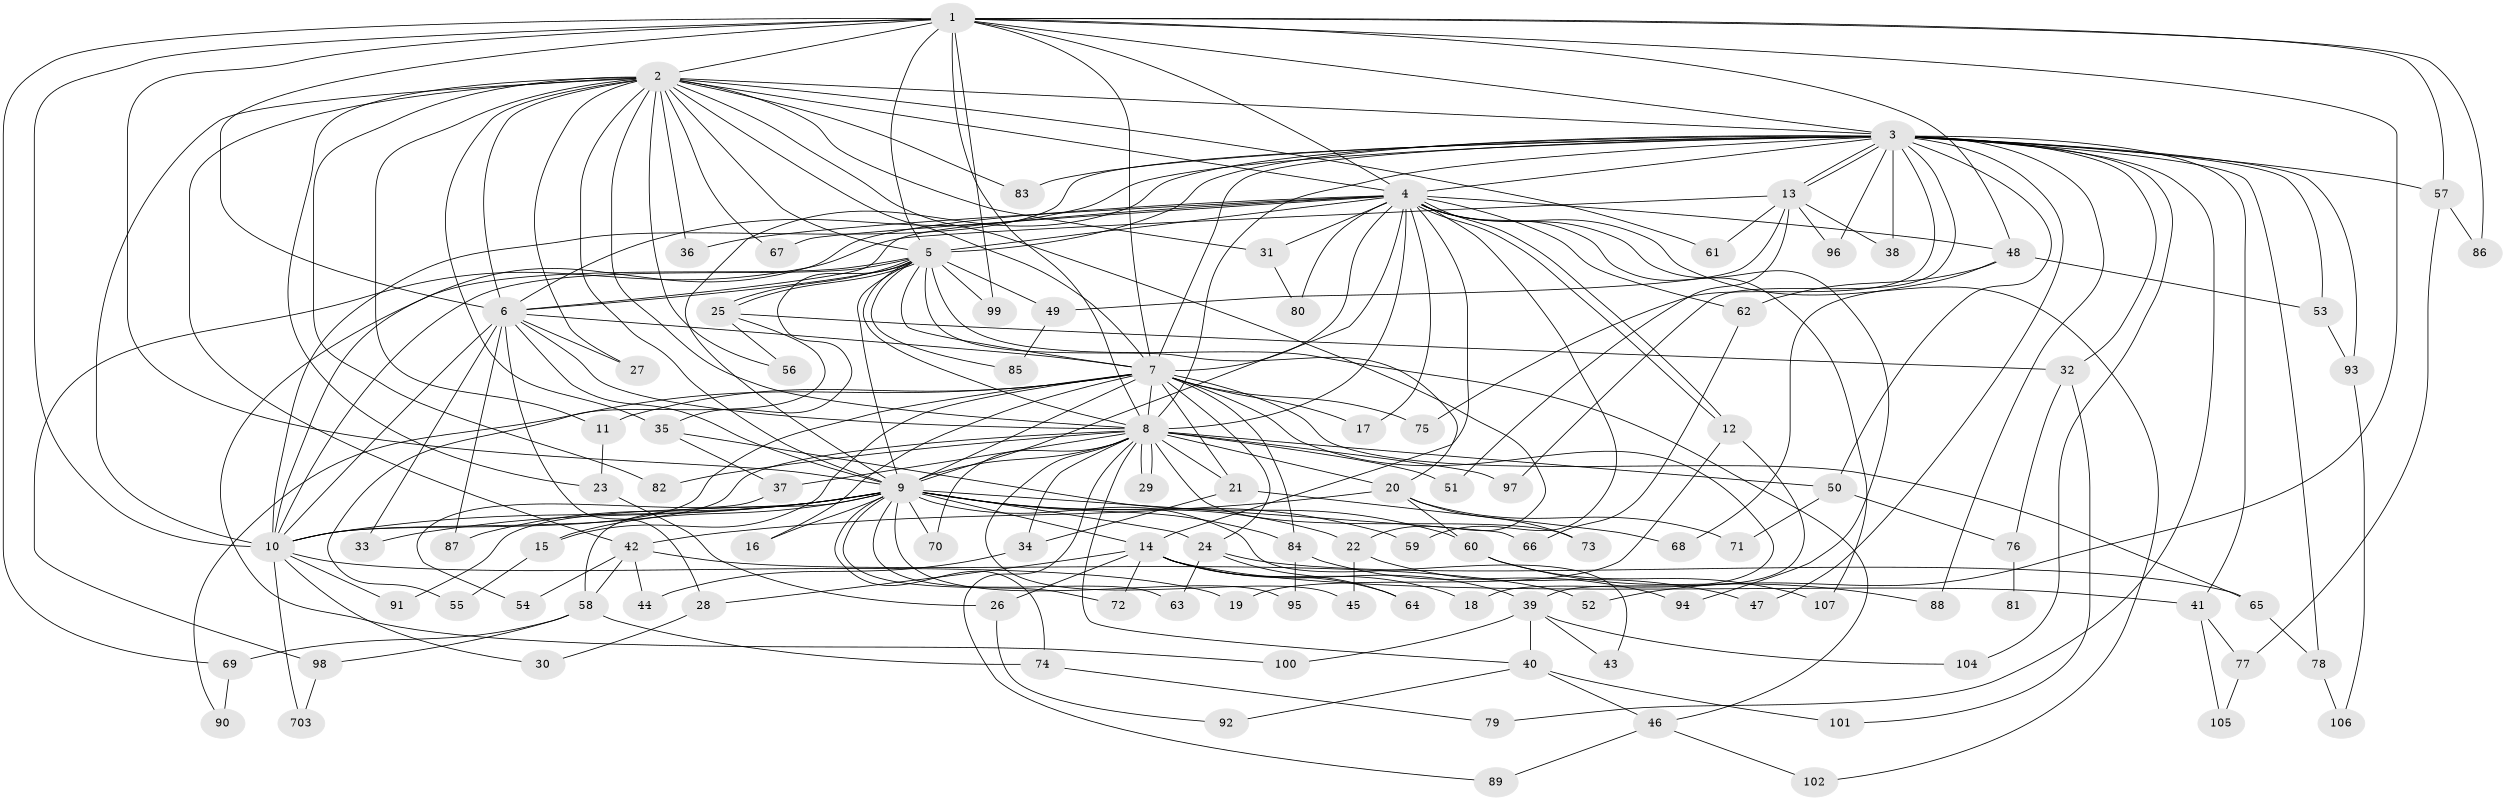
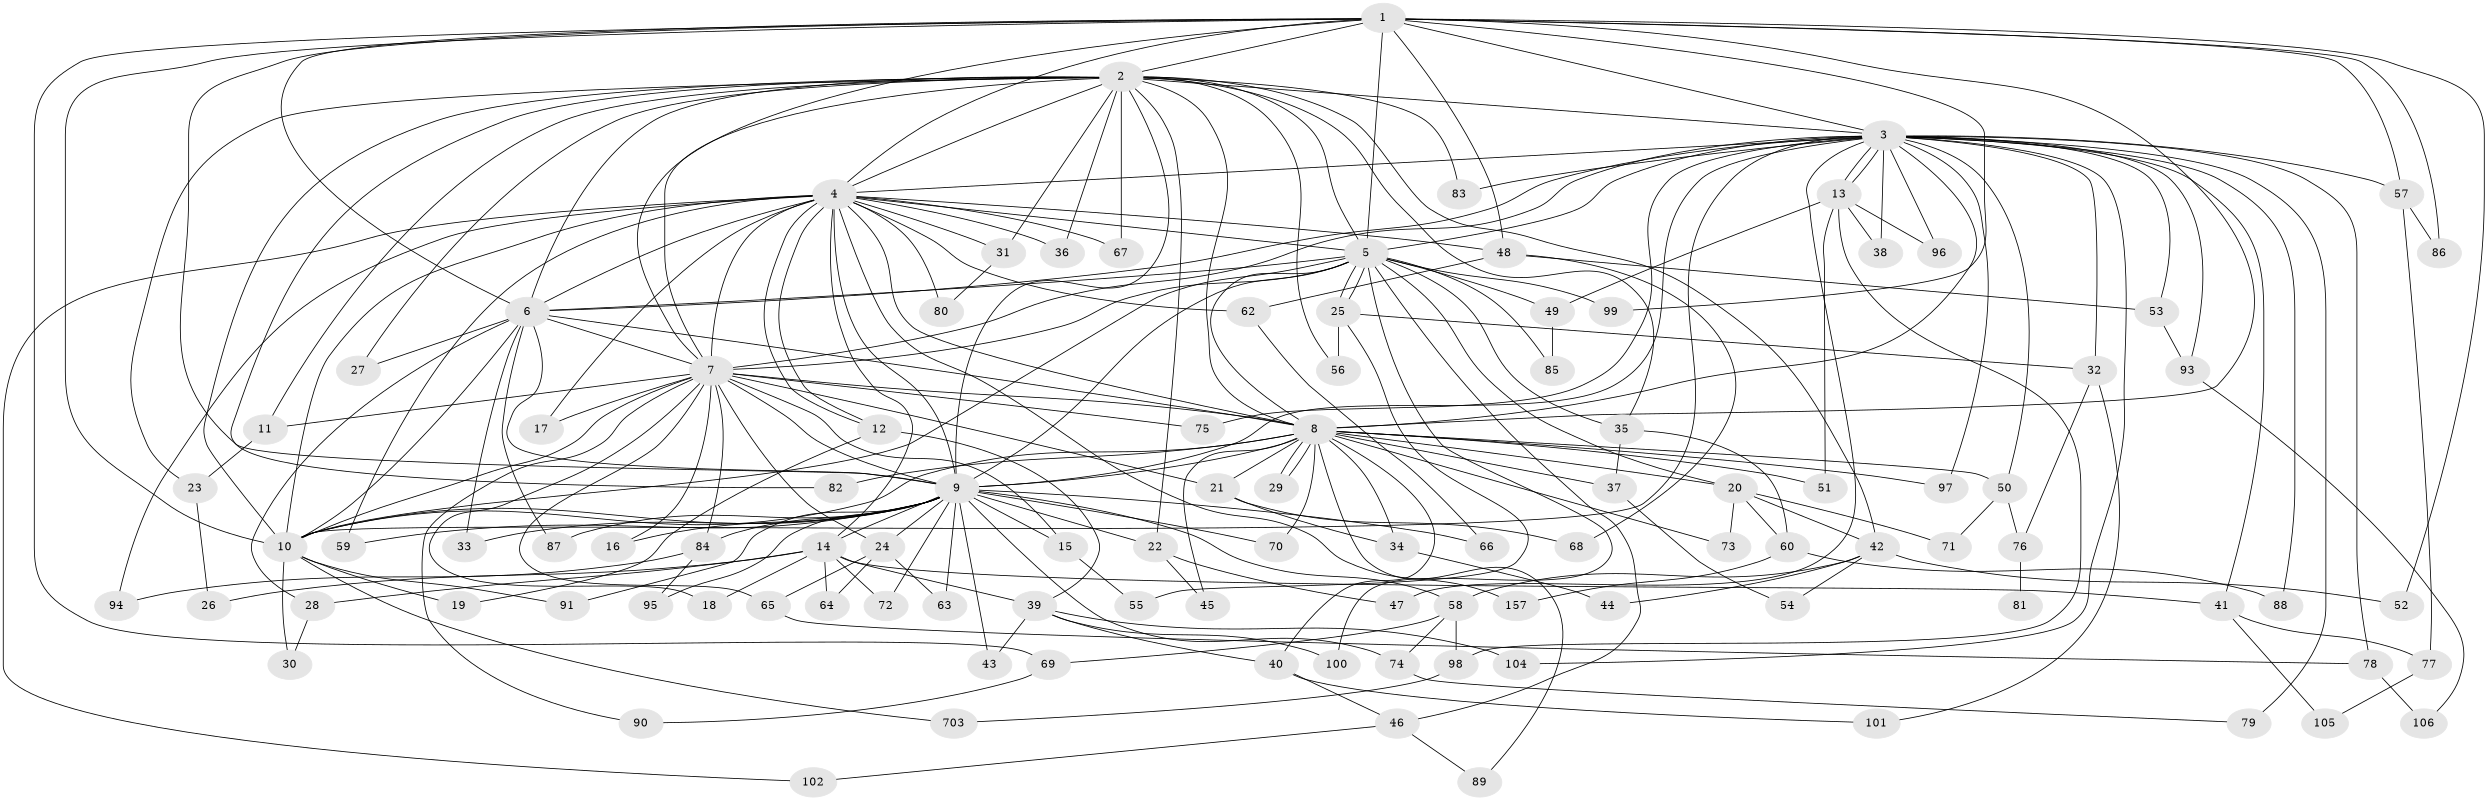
(1713, 253) -> none
(1825, 606) -> (1517, 606)
(1227, 724) -> none
